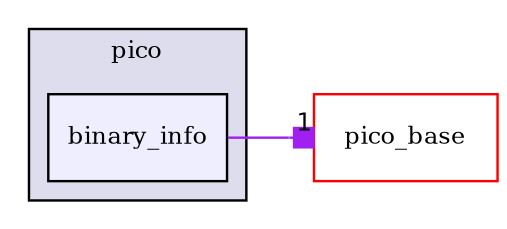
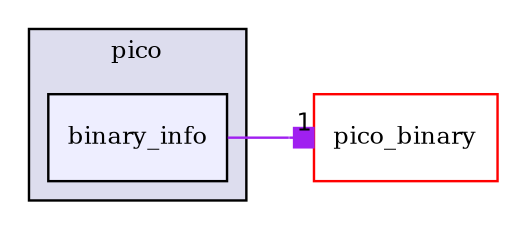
(406, 138) -> (406, 138)
